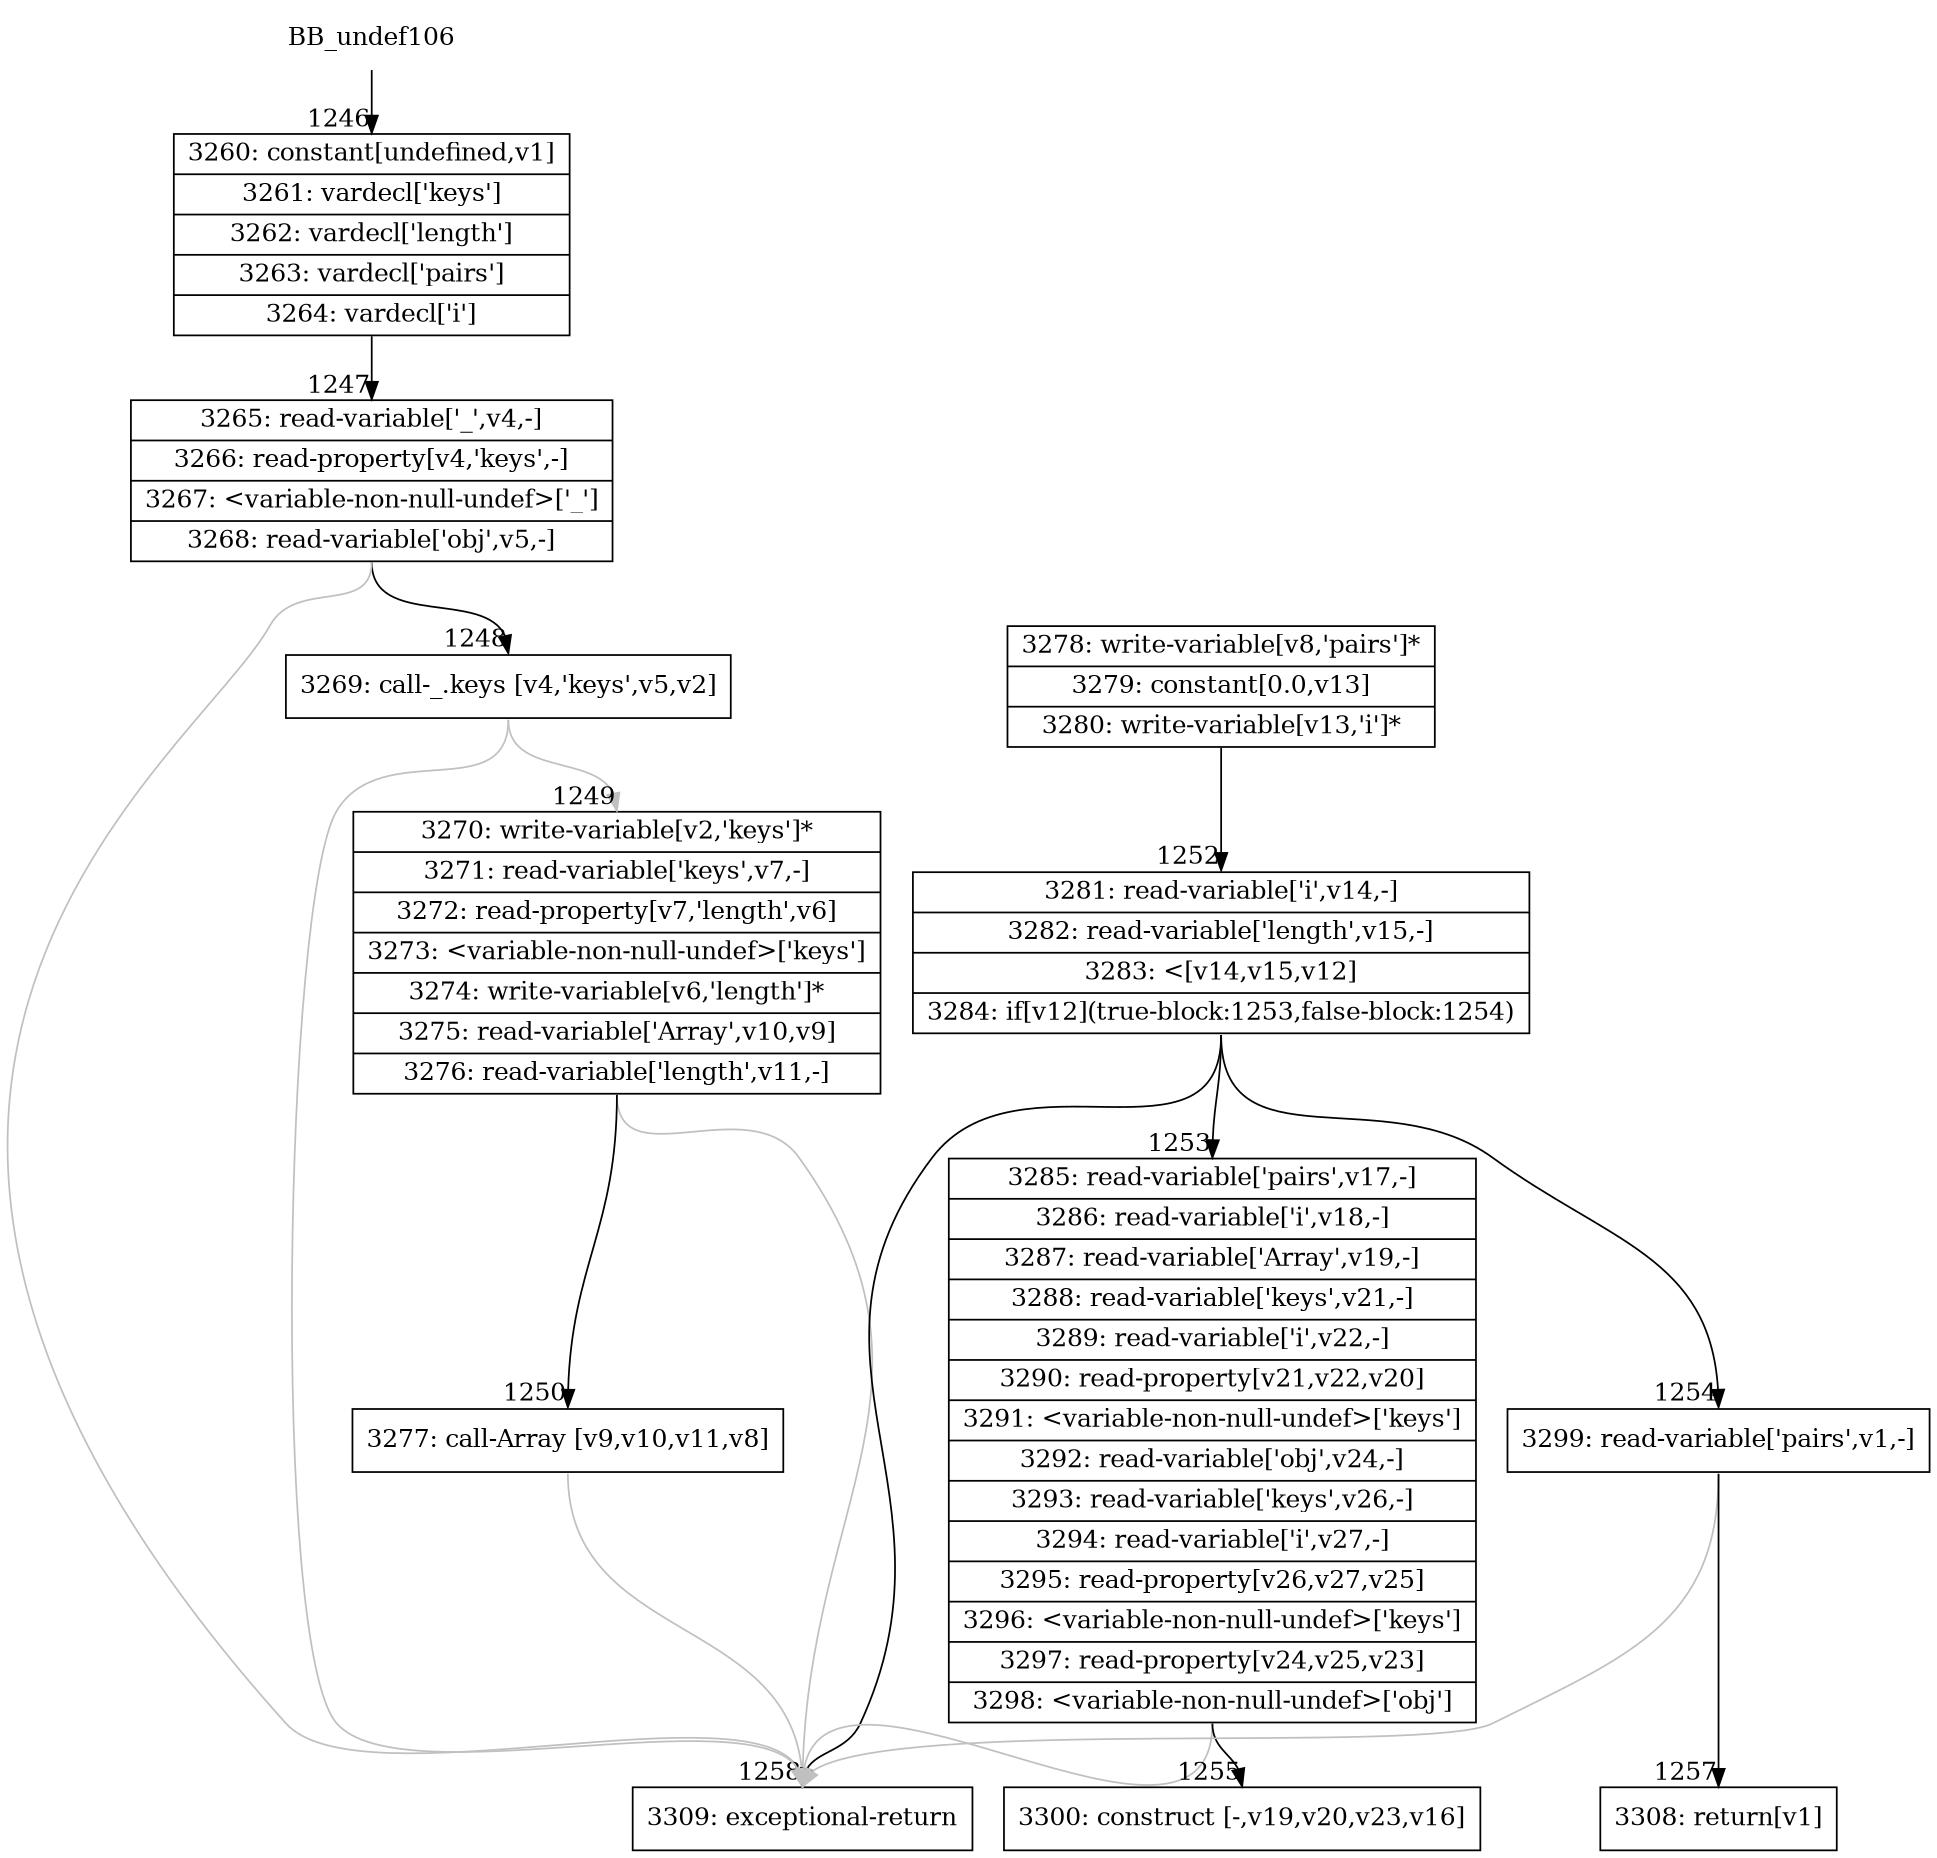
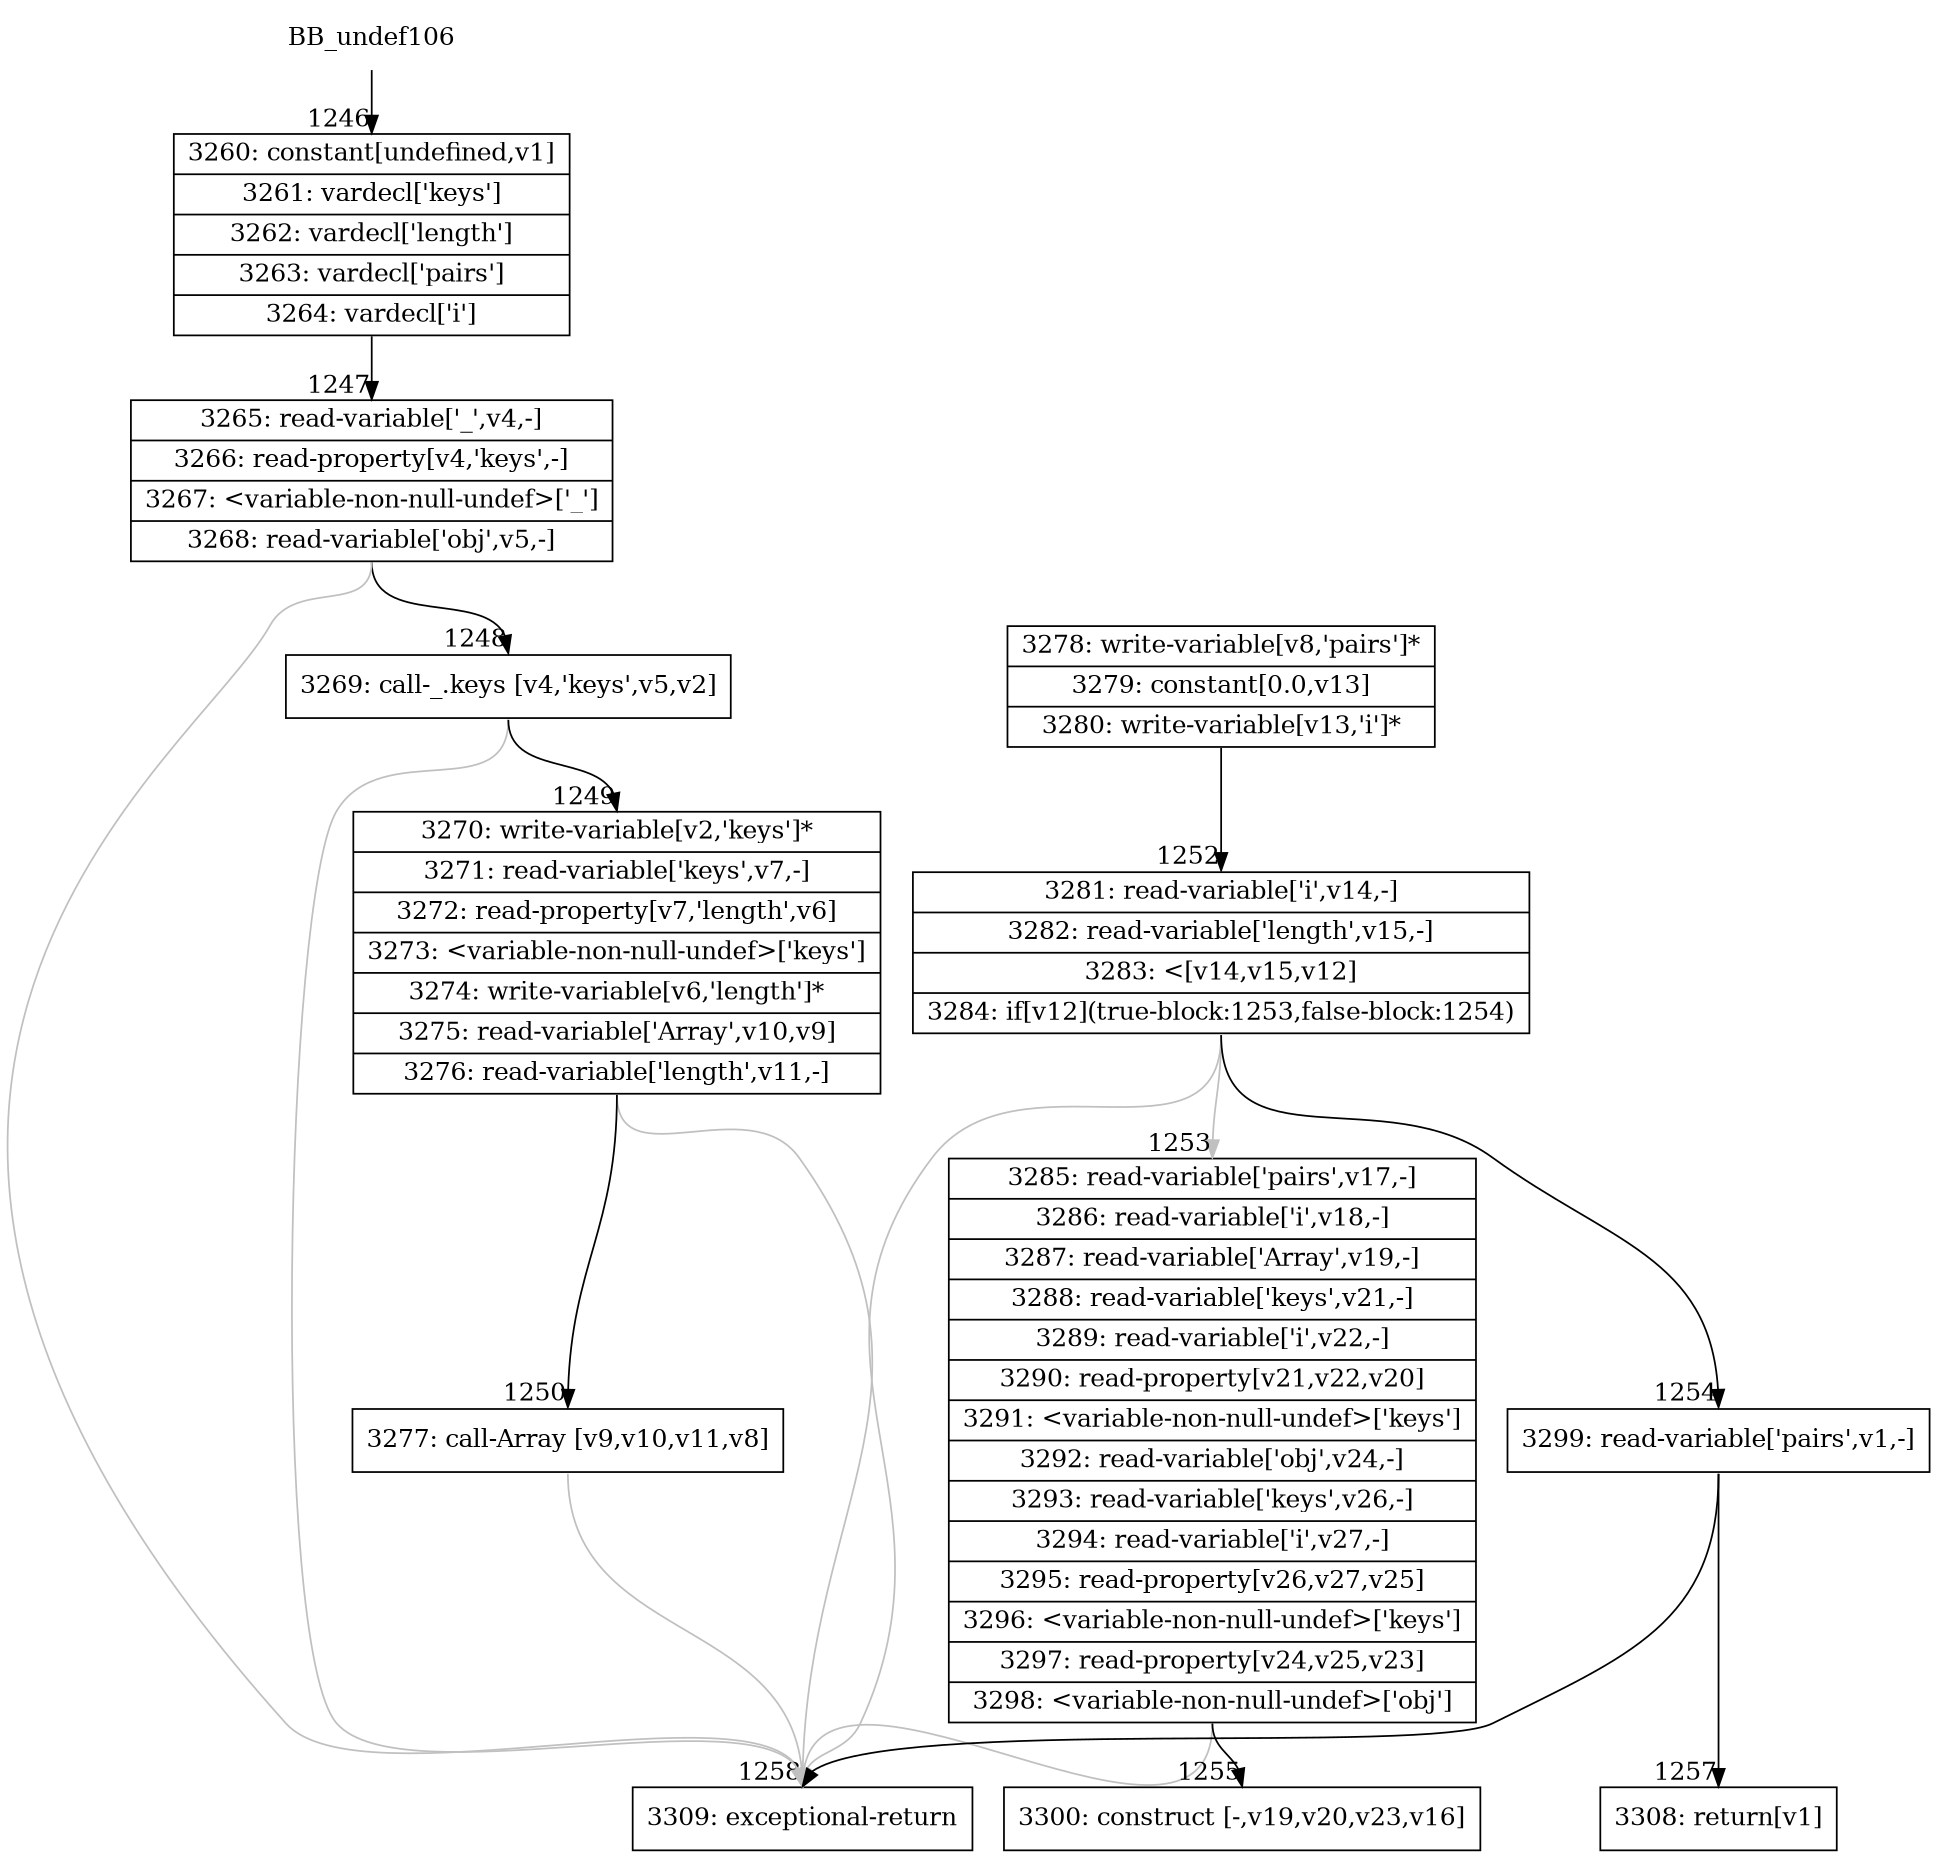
(554, 763) -> (554, 763)
(1218, 1088) -> (1218, 1088)
(878, 1276) -> (878, 1276)
(1332, 1737) -> (1332, 1737)
